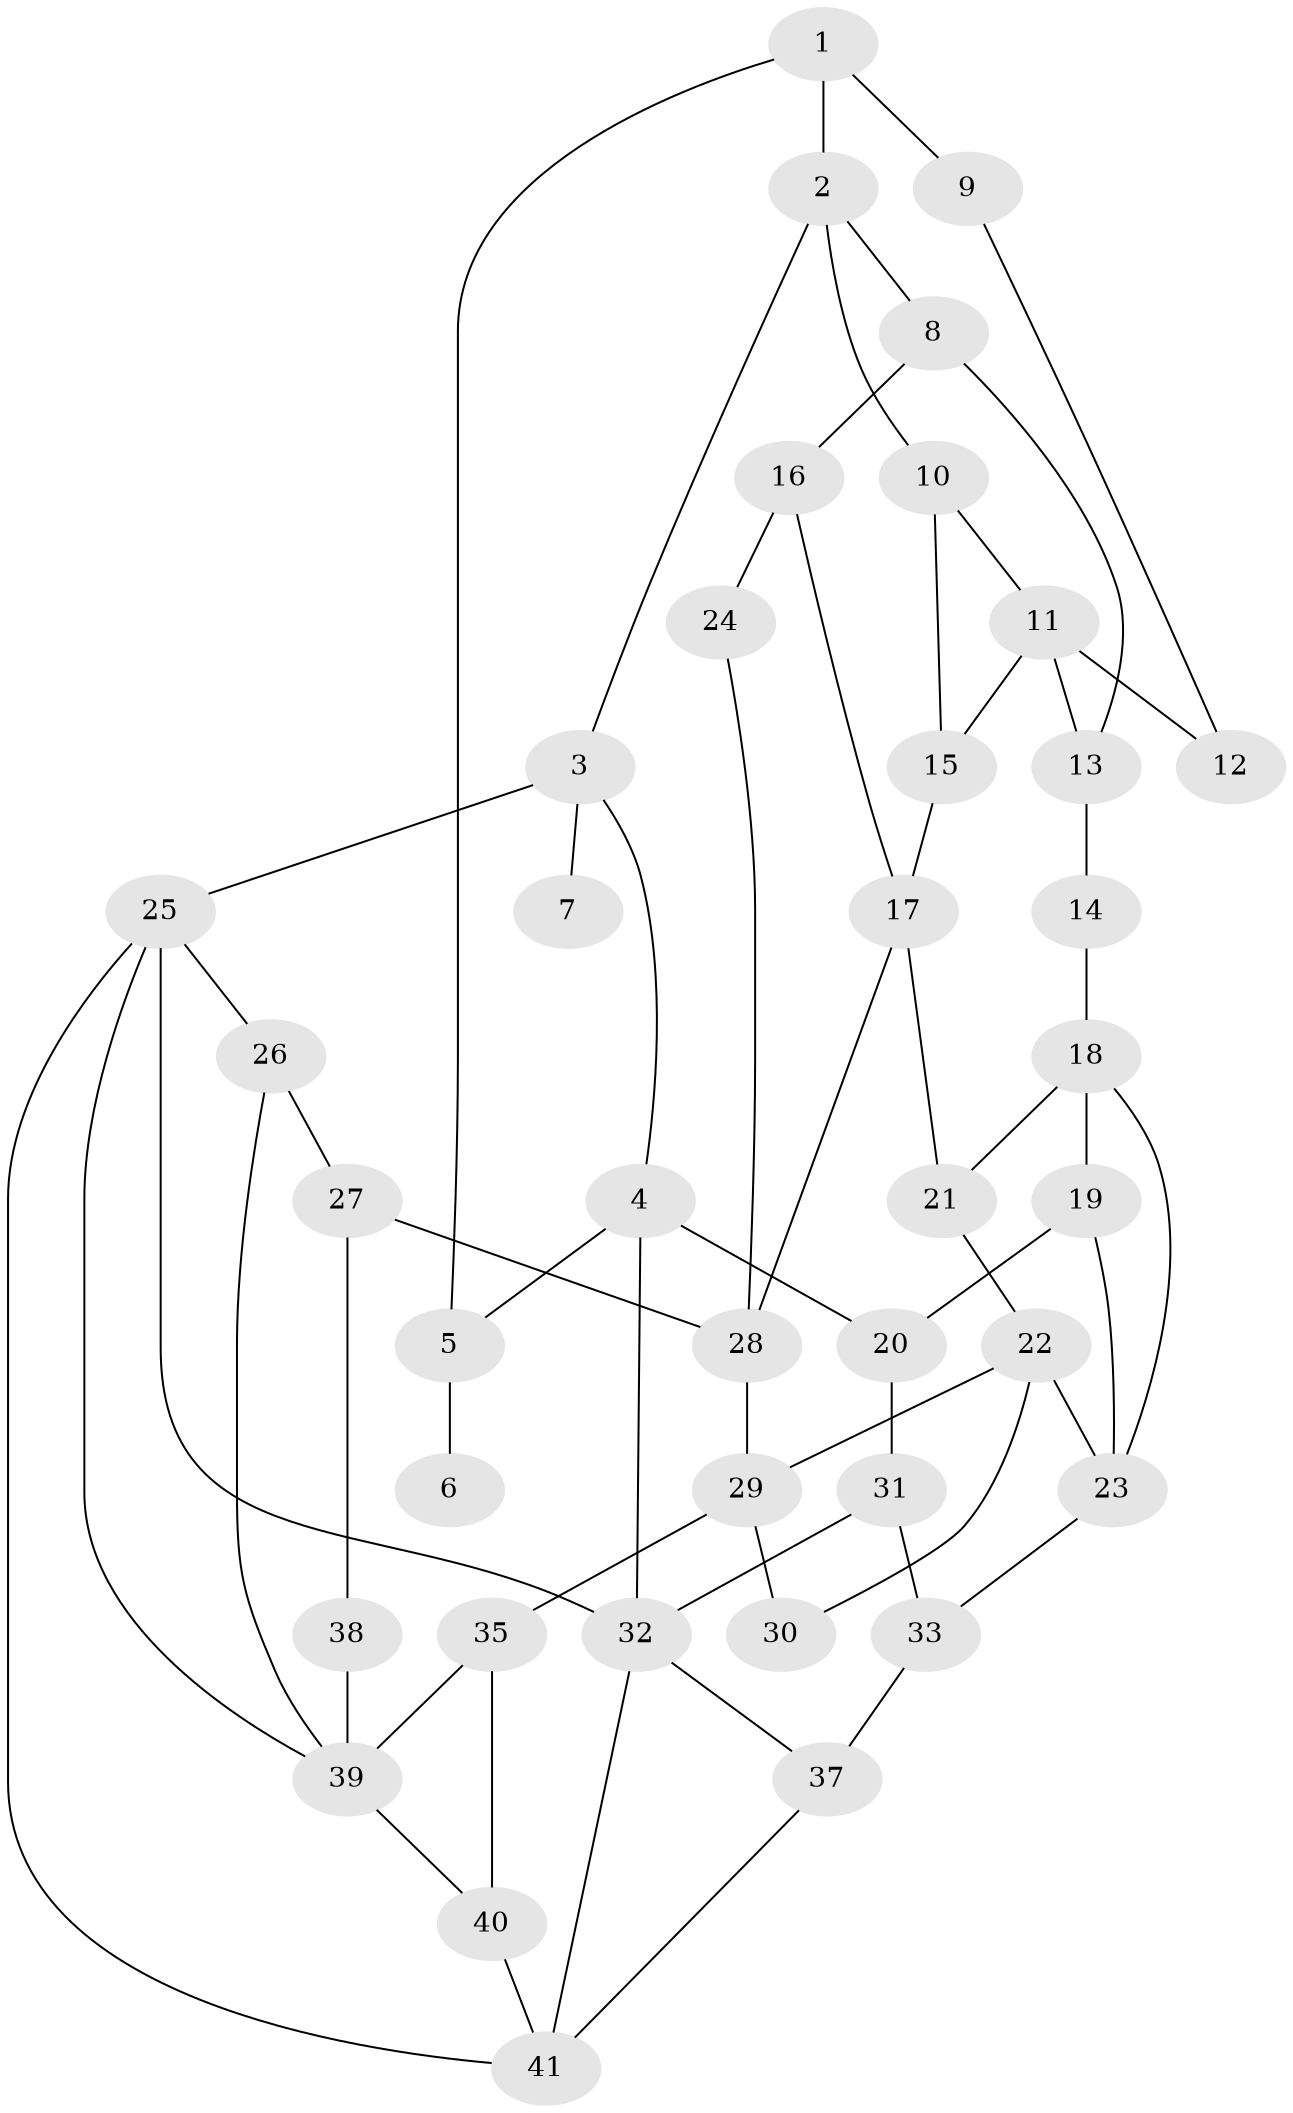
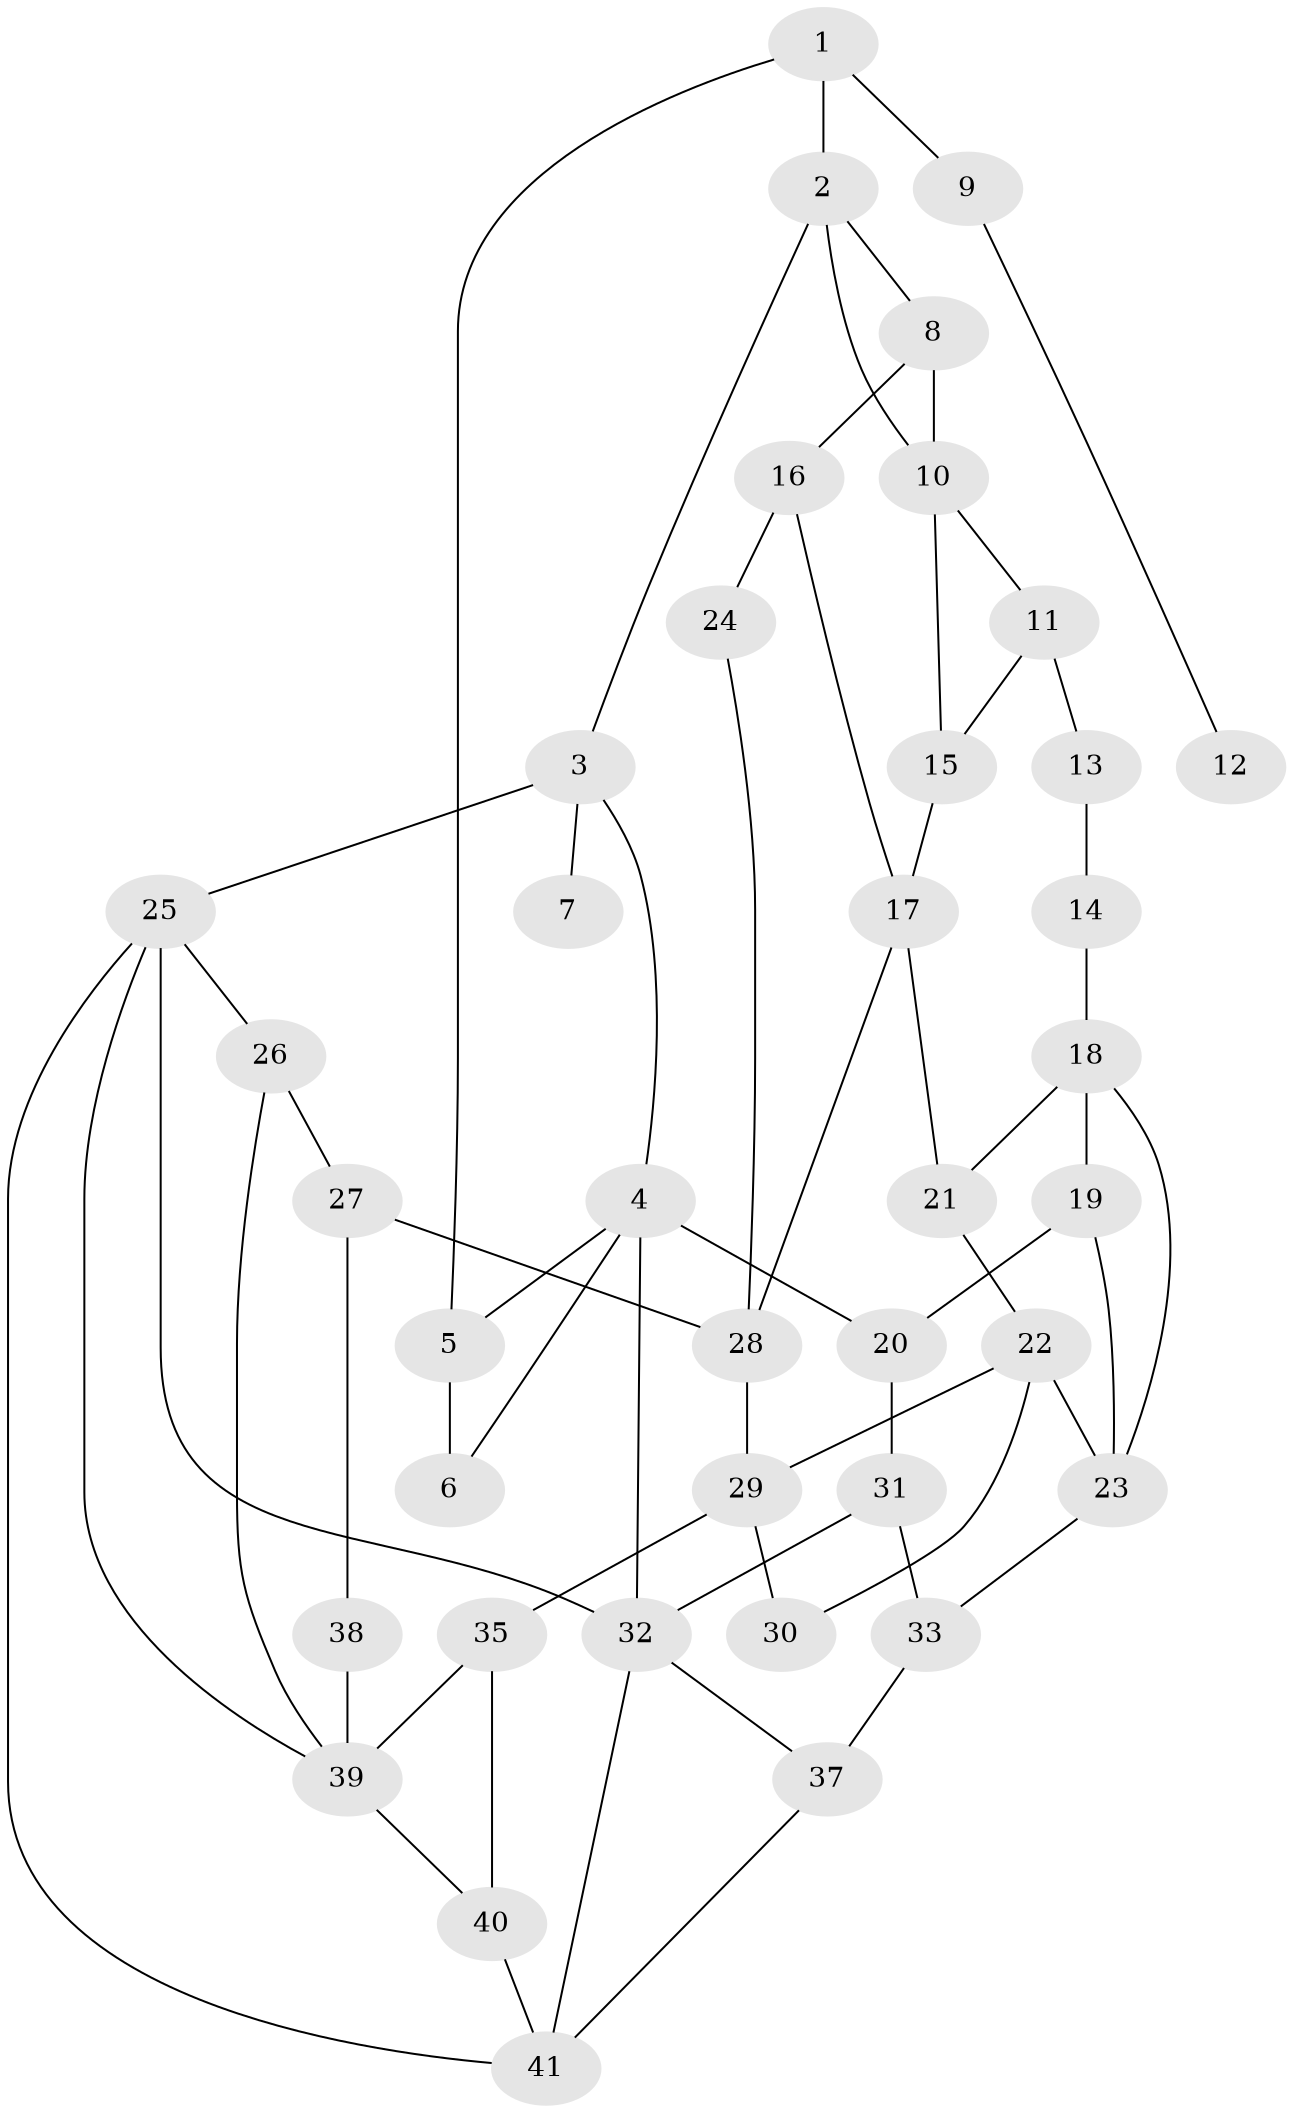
(1092, 530) -> (934, 406)
(1138, 695) -> none
none -> (546, 1346)
